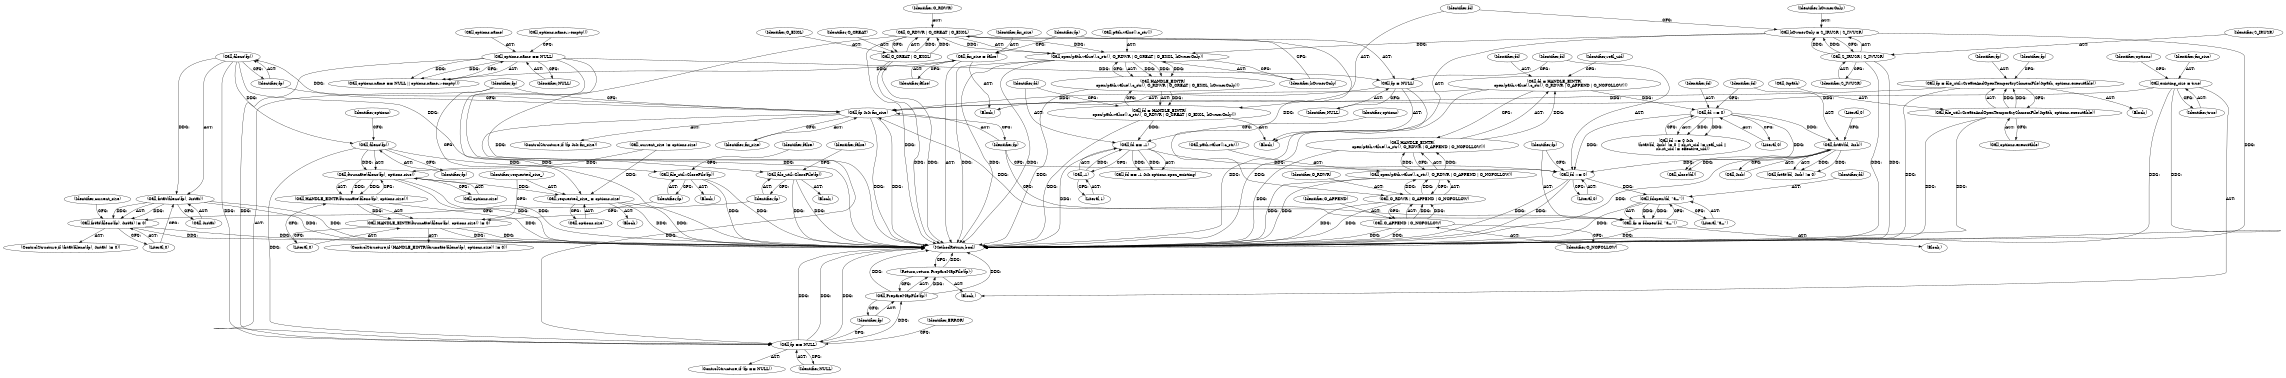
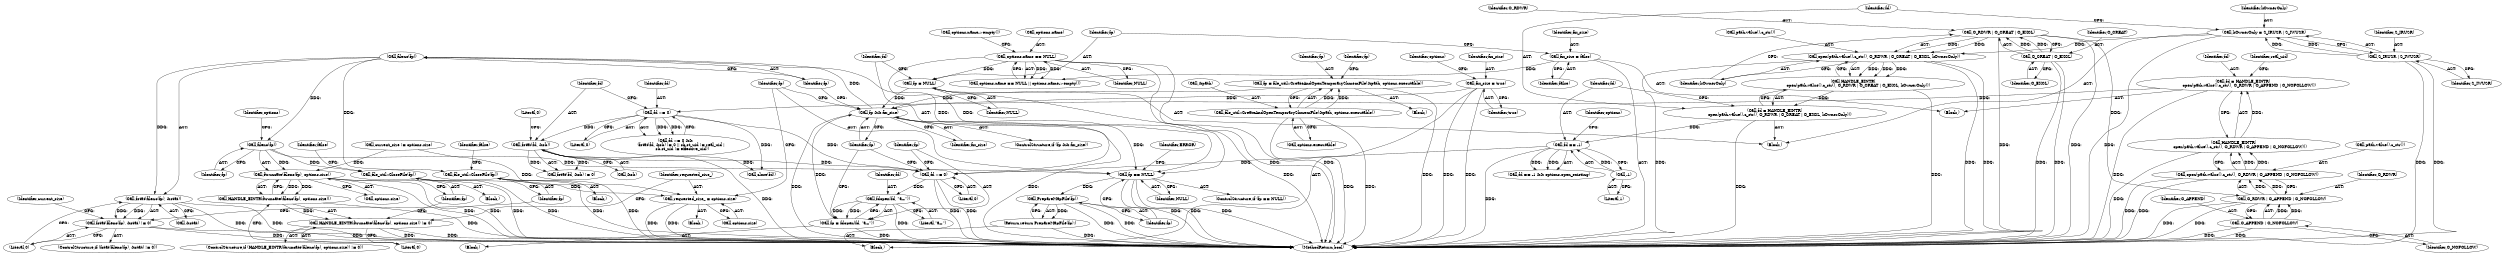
none -> (2041, 70)
(2176, 84) -> (1486, 84)
(937, 257) -> none
